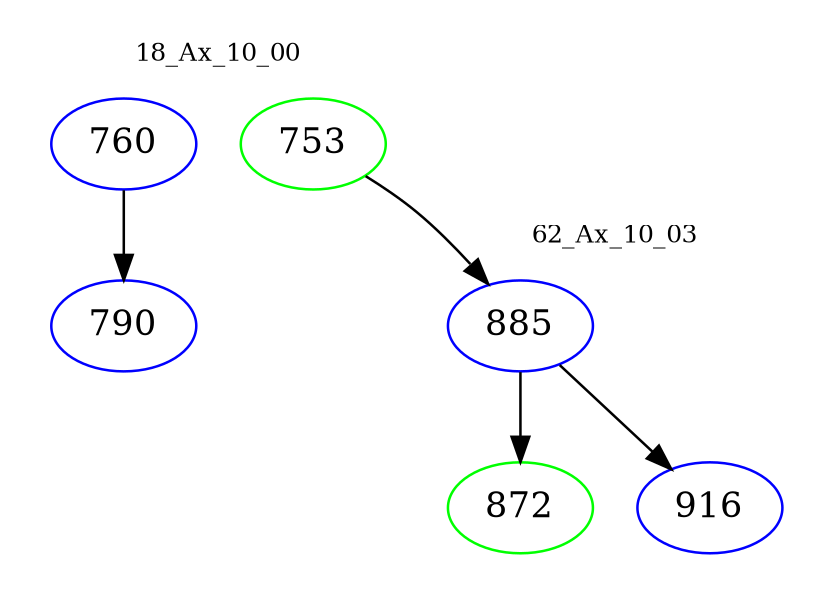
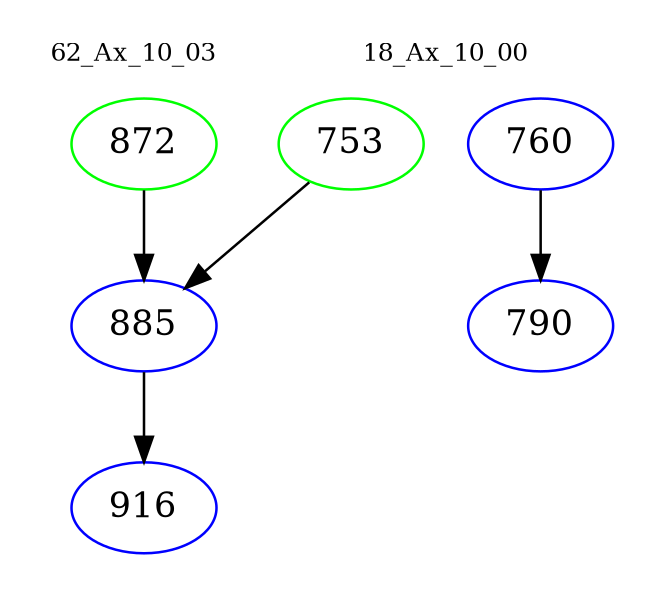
(520, 404) -> (144, 223)
